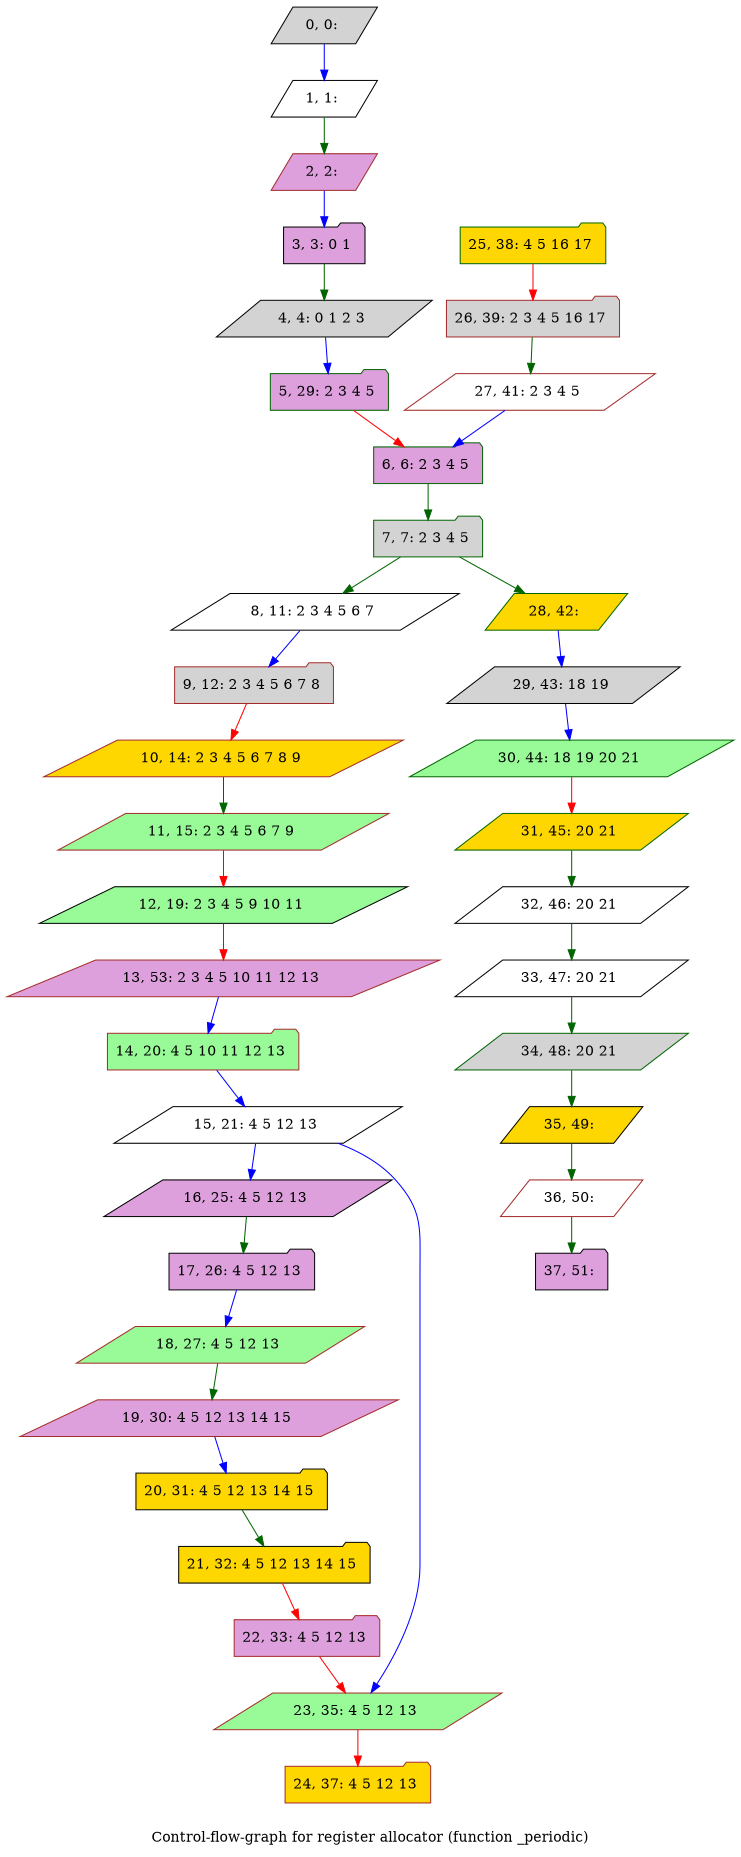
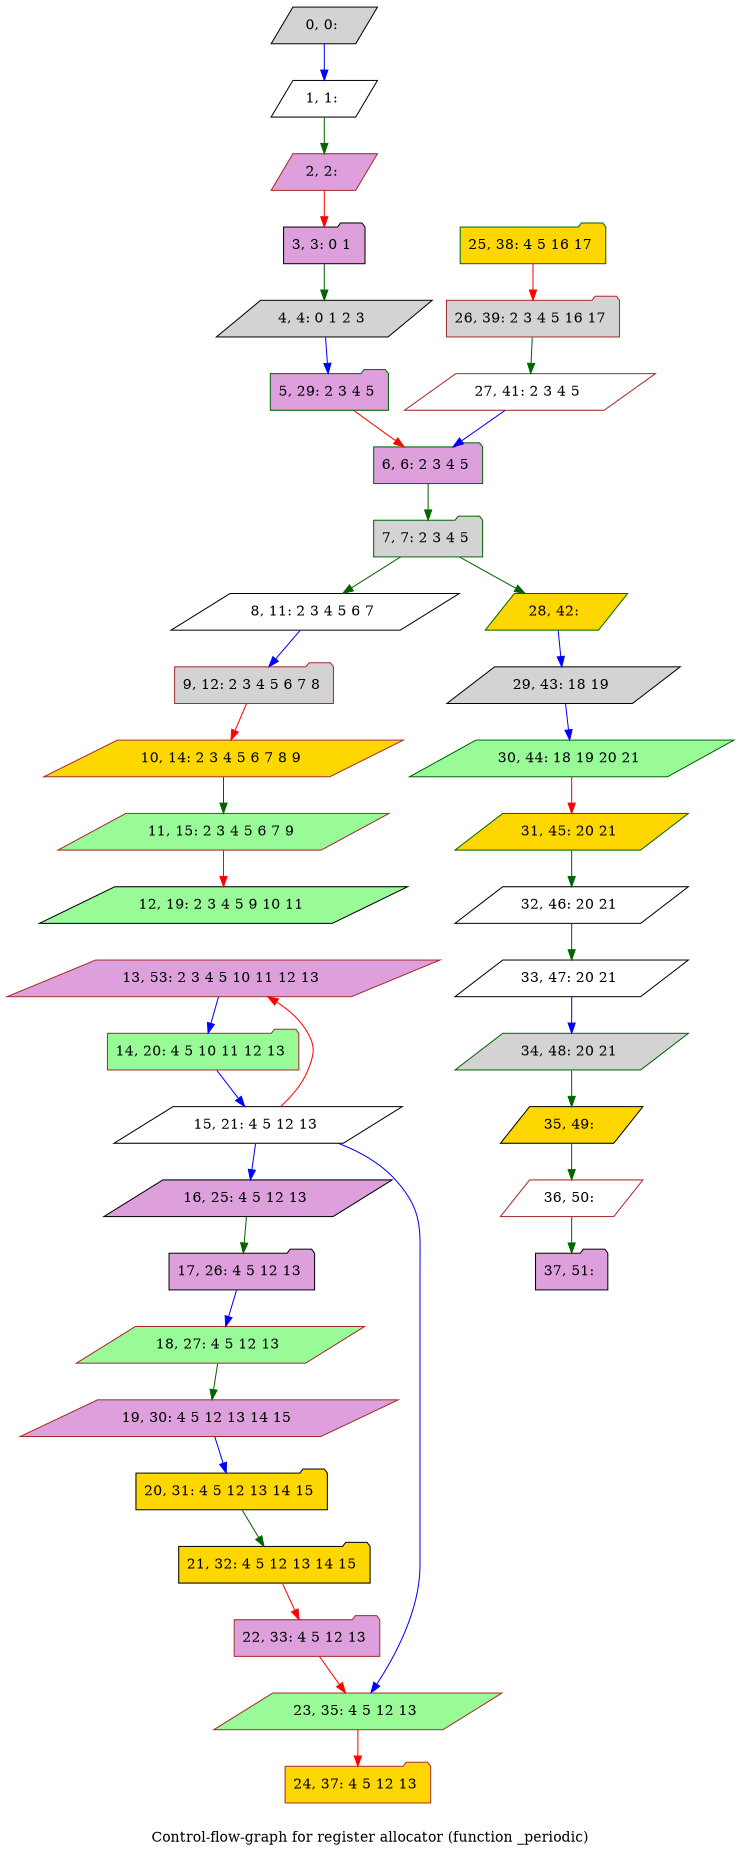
(324, 204) -> (324, 204)
(223, 937) -> (313, 1052)
(572, 1010) -> (572, 1010)
